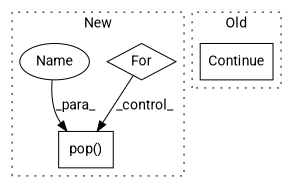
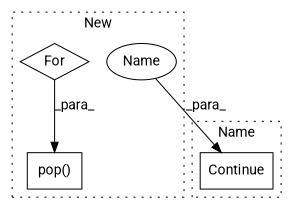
(237, 24) -> (237, 133)
(53, 102) -> (178, 103)
(145, 106) -> (75, 106)
